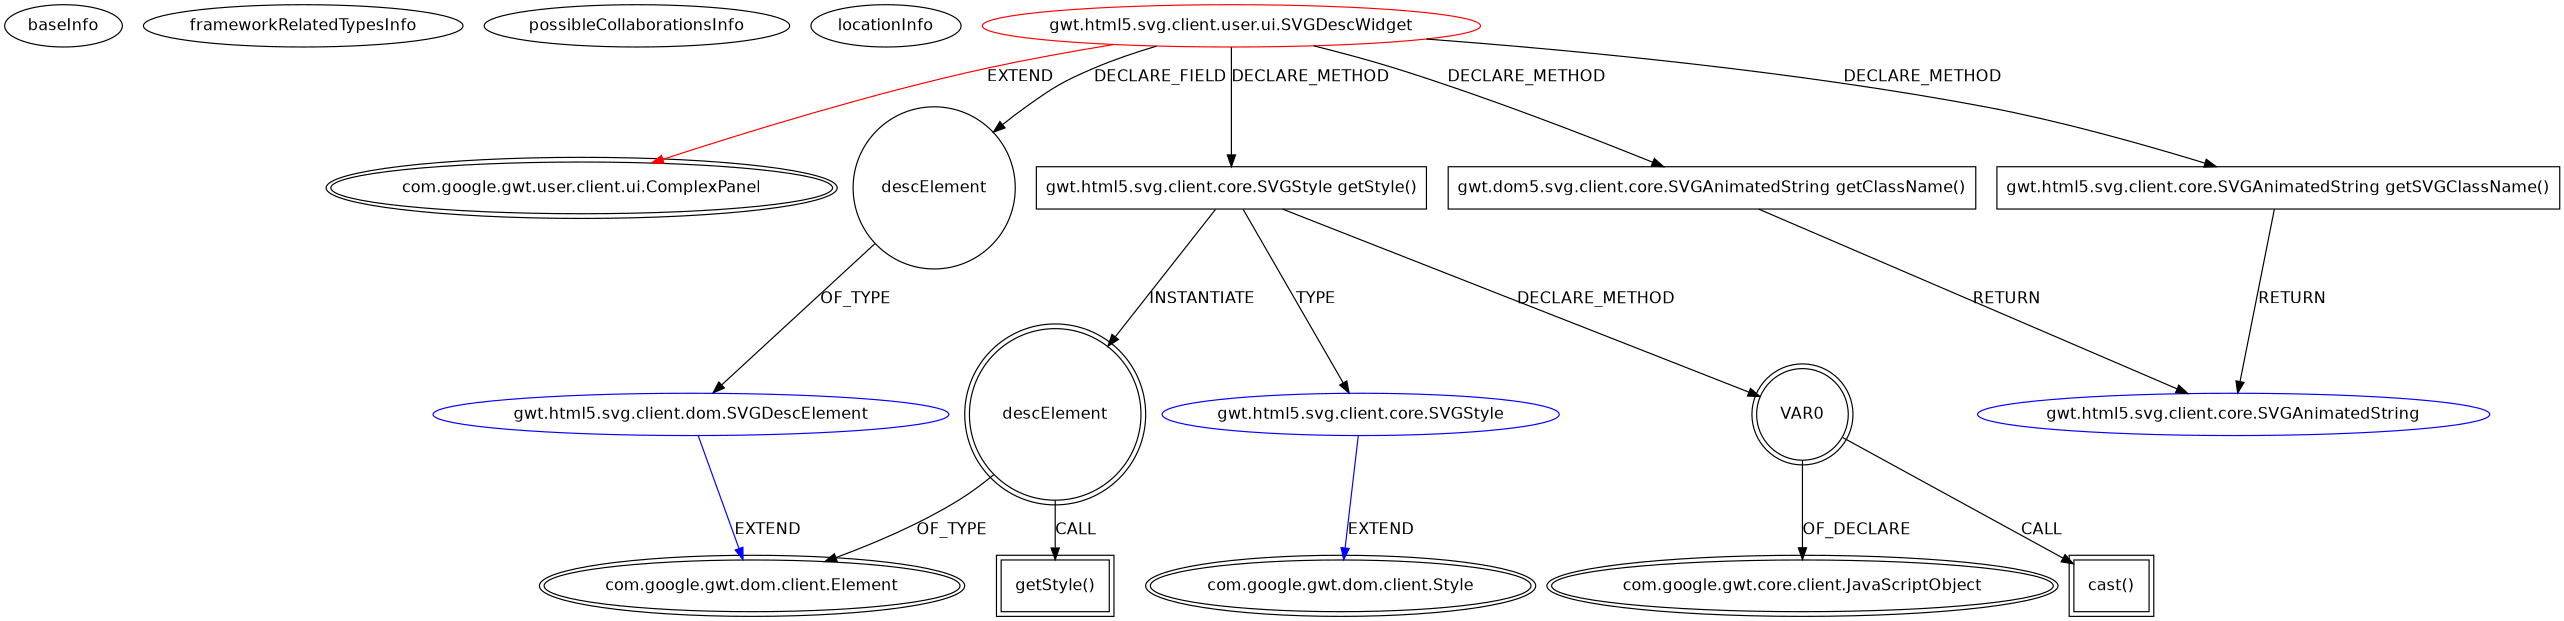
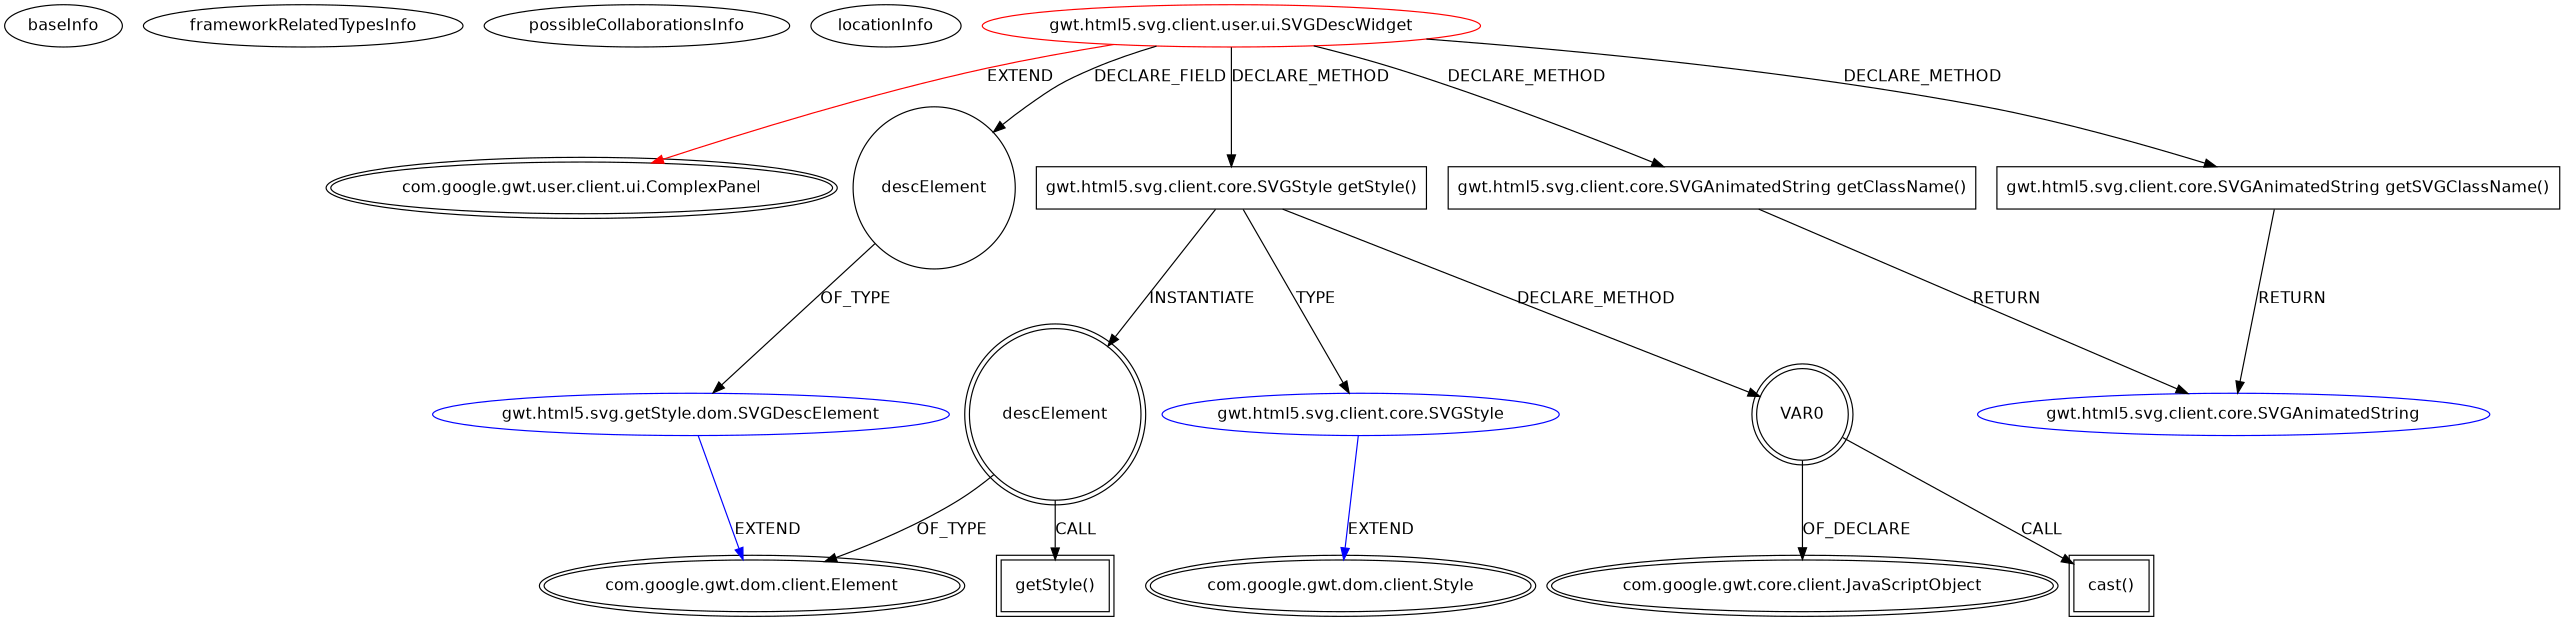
(1712, 188) -> (1712, 188)
(691, 414) -> (691, 414)
